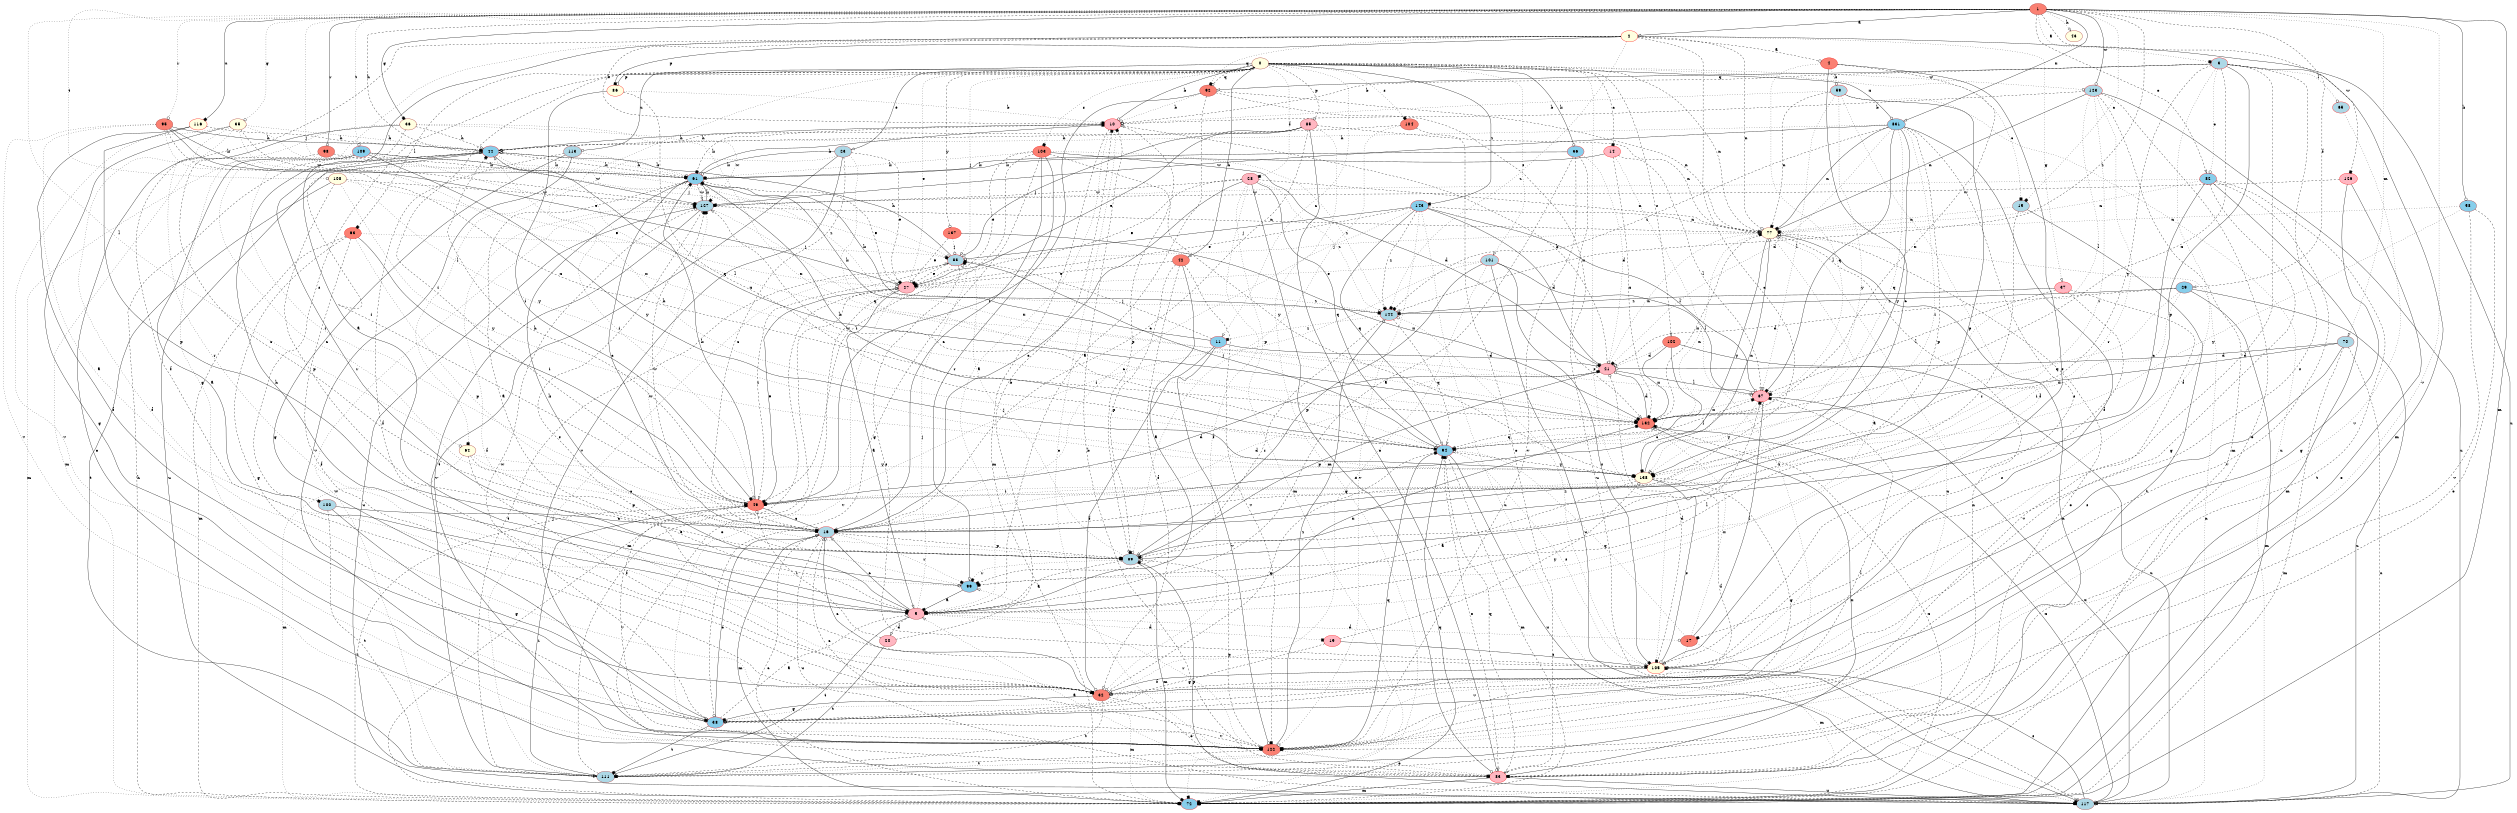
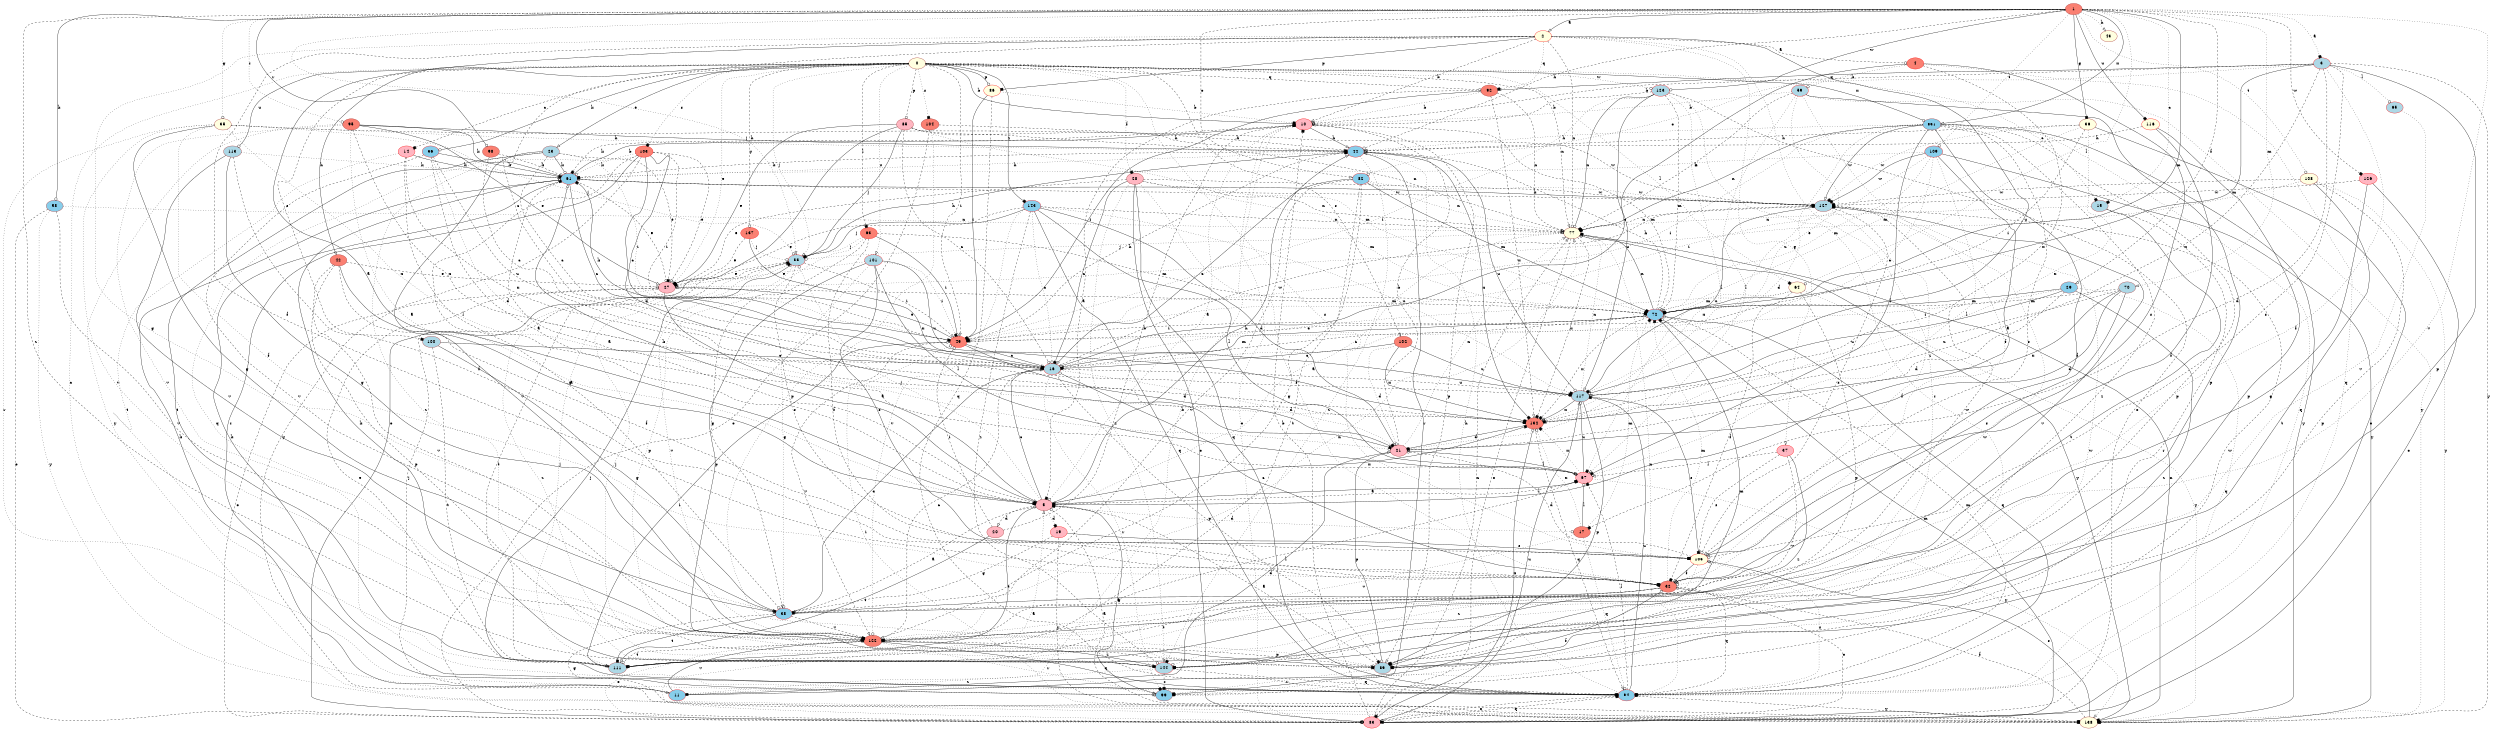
(934, 78) -> (722, 95)
none -> (1317, 491)
none -> (1109, 586)
